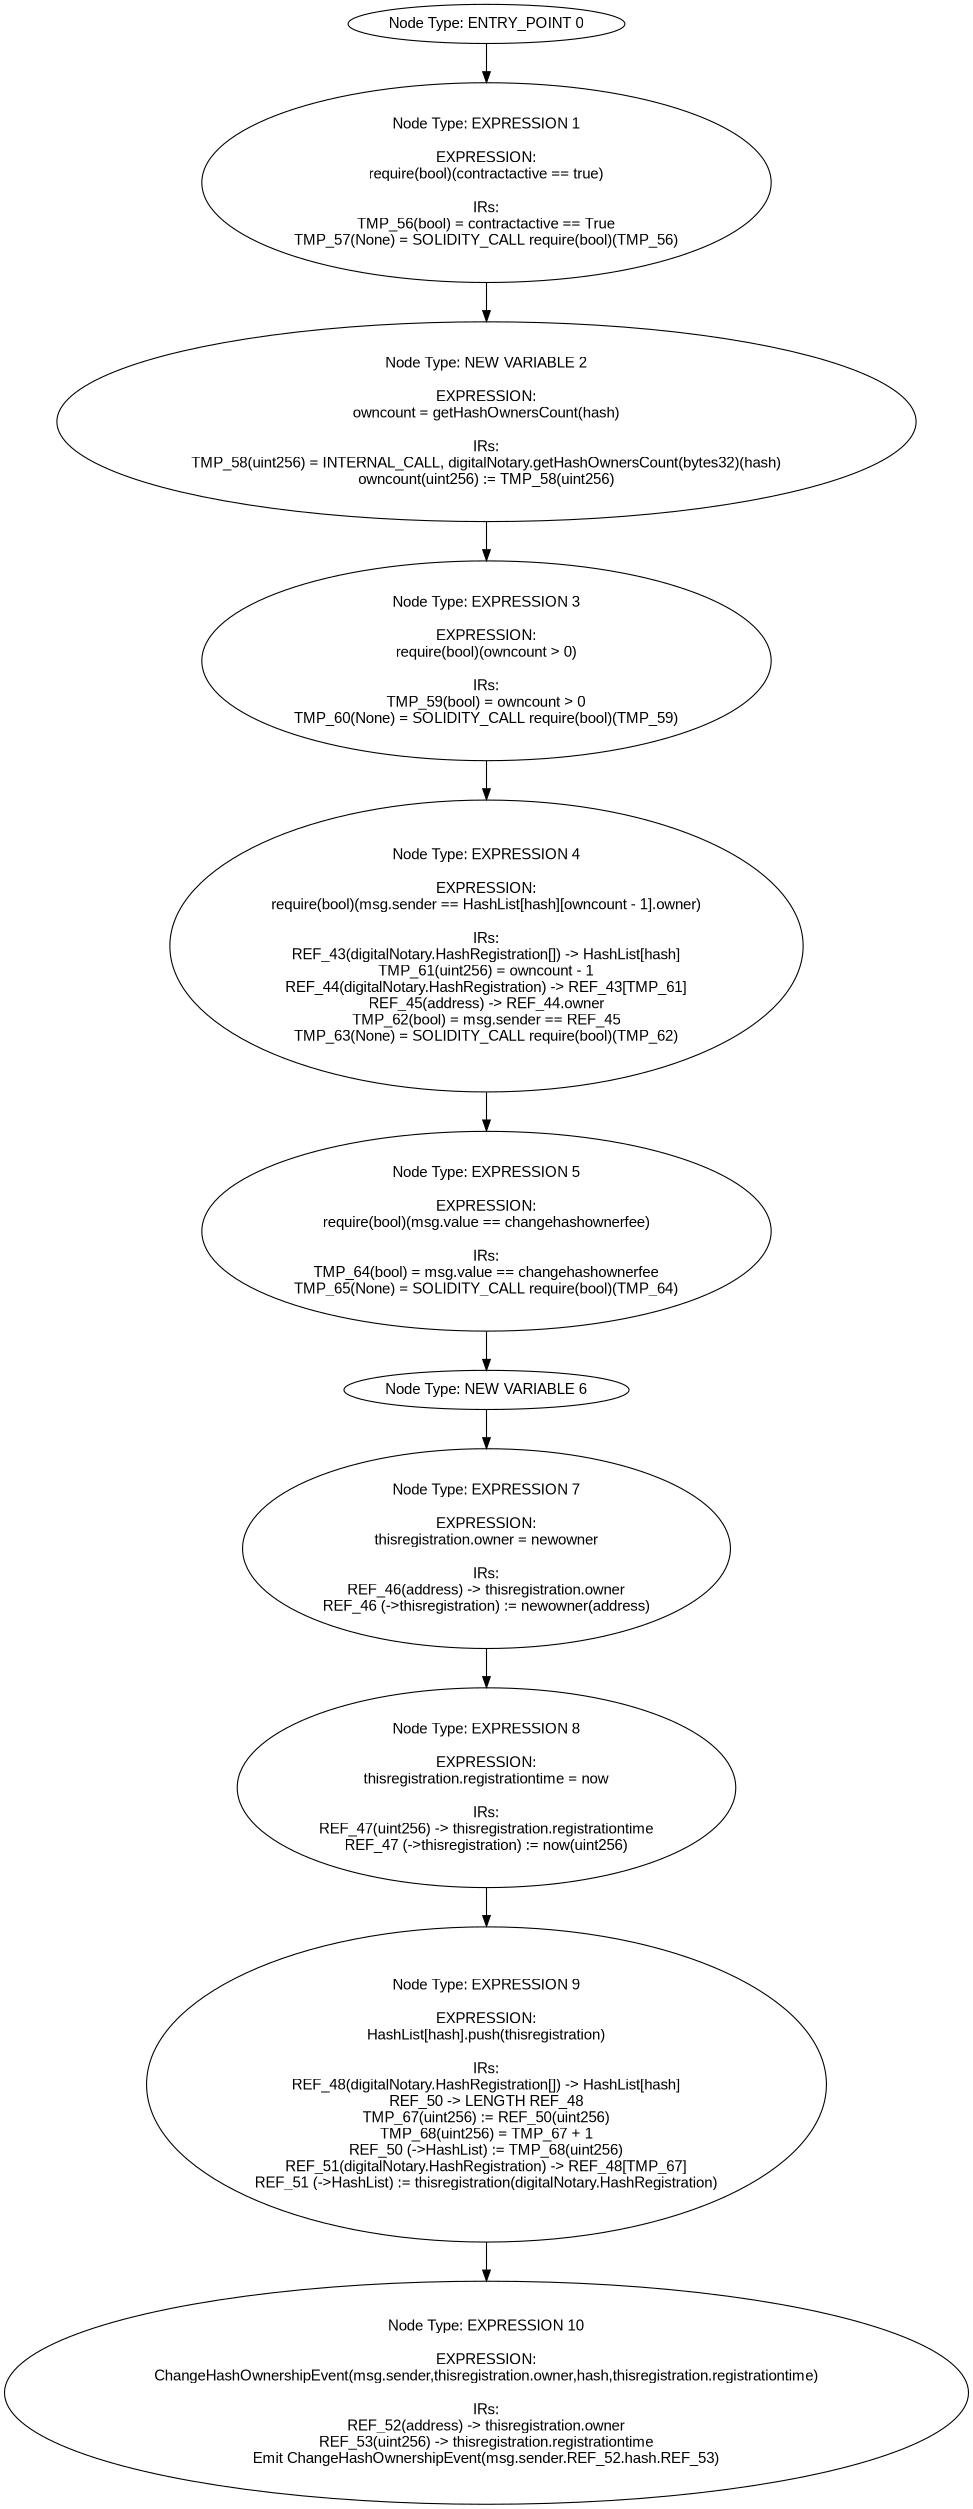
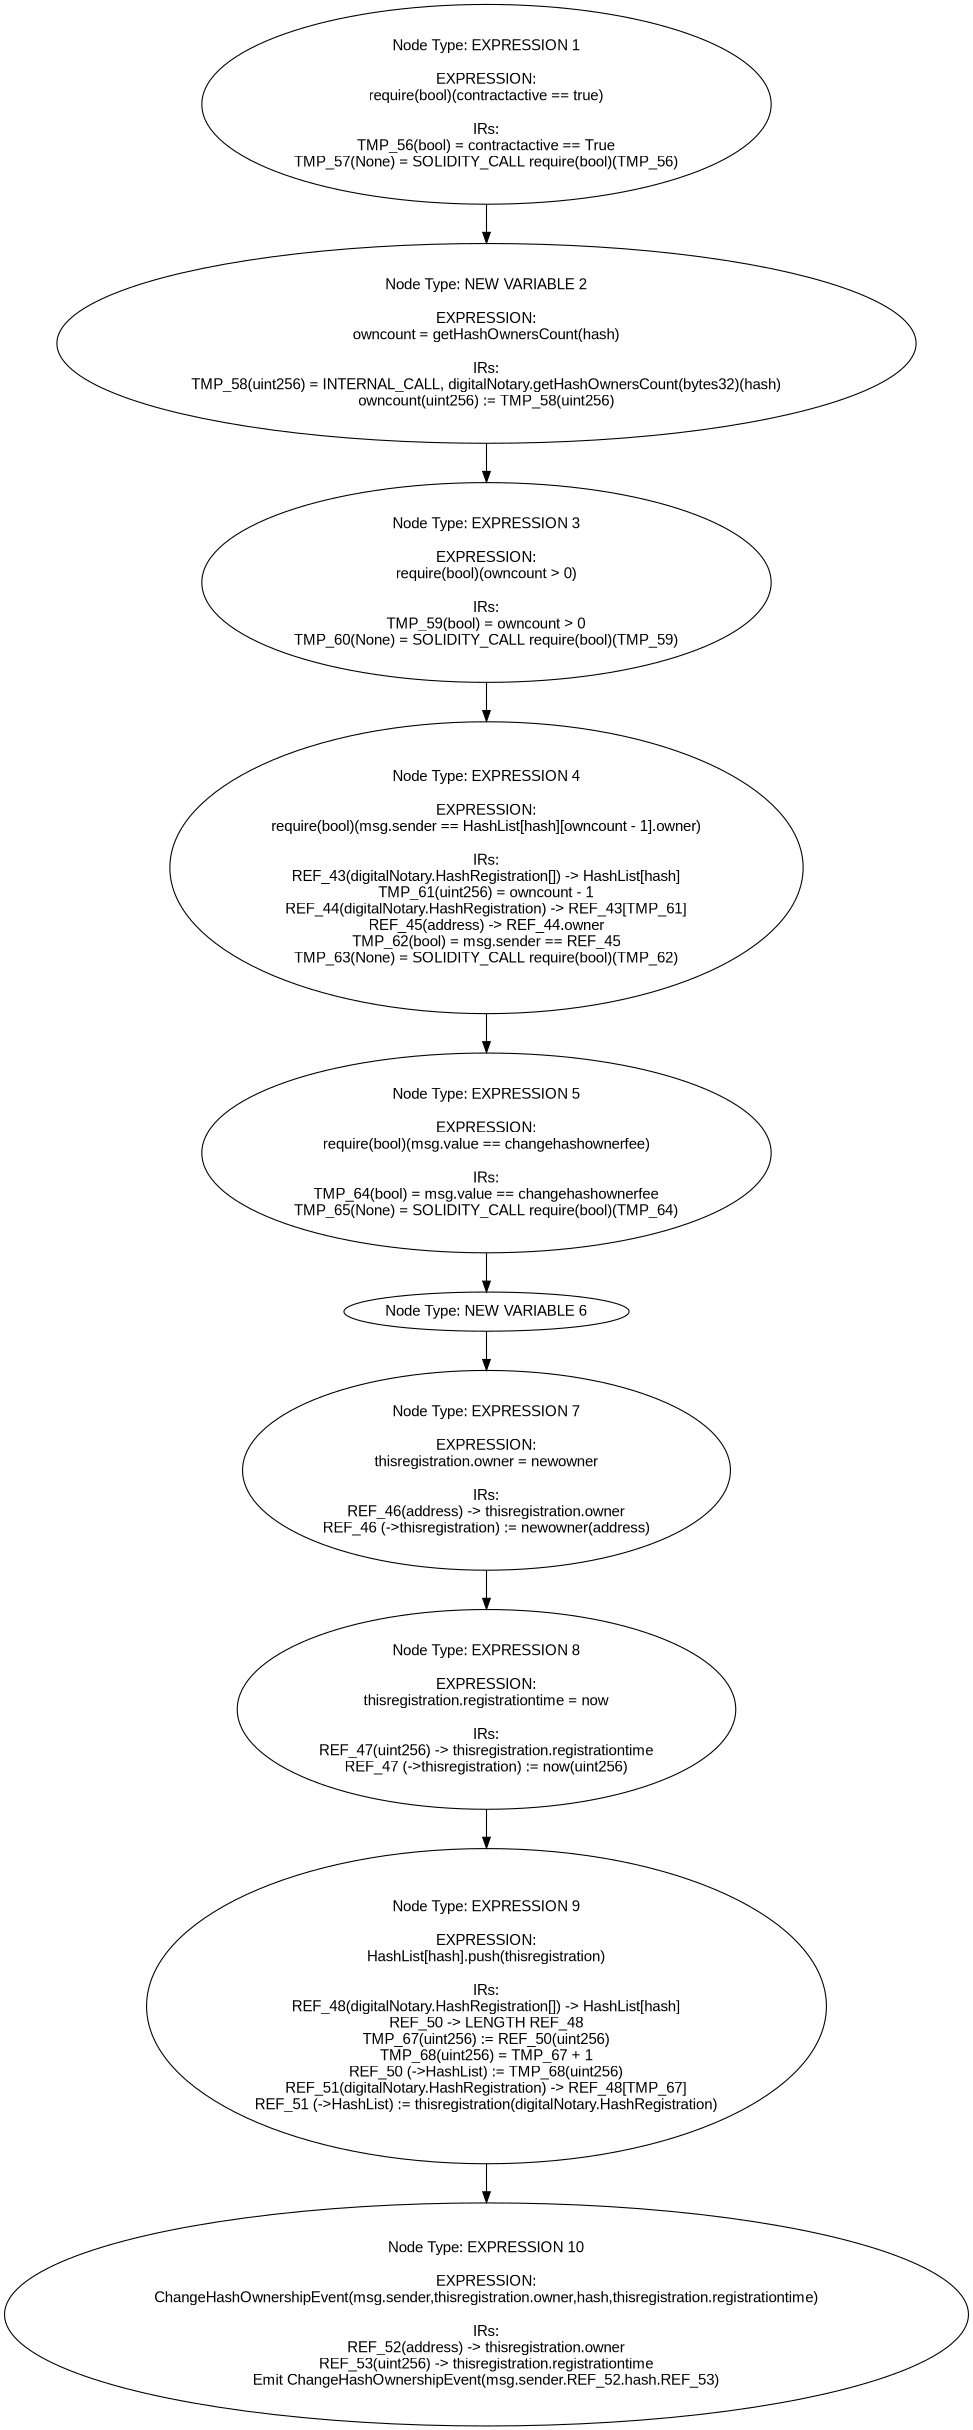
(487, 24) -> none
